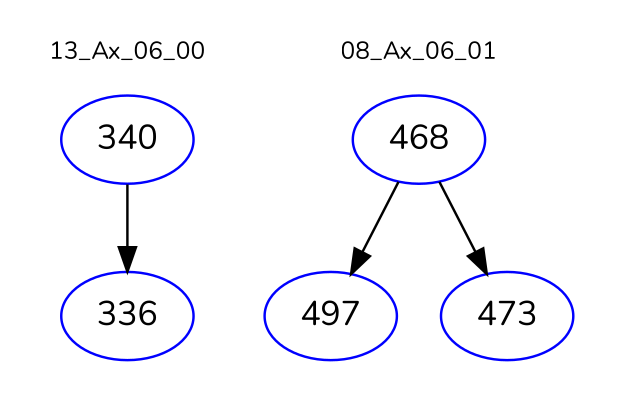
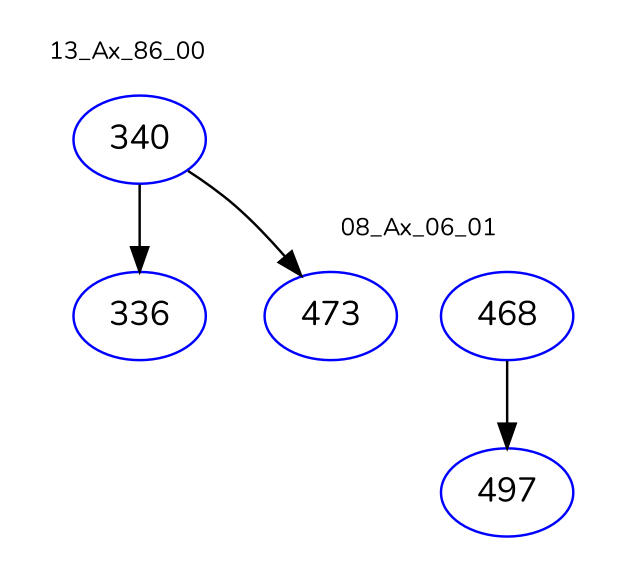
(127, 53) -> (127, 53)
(457, 217) -> (261, 230)
